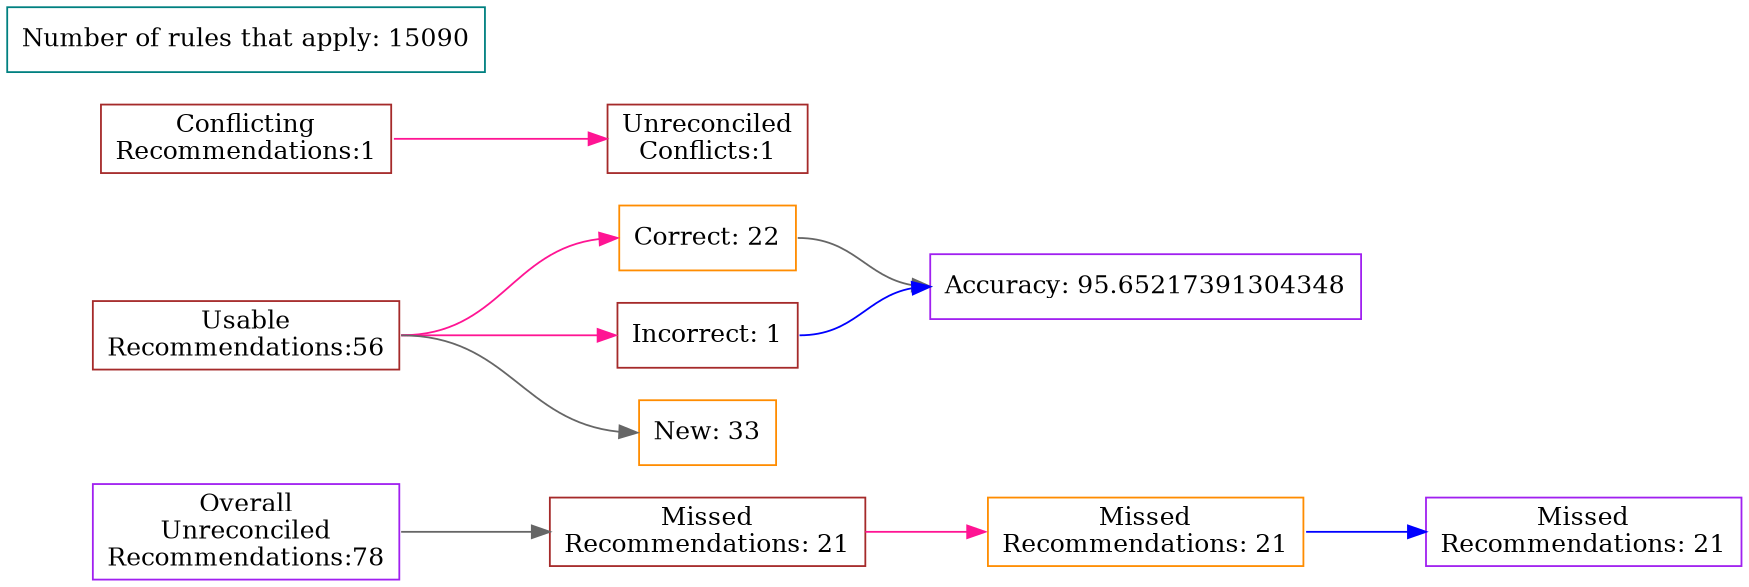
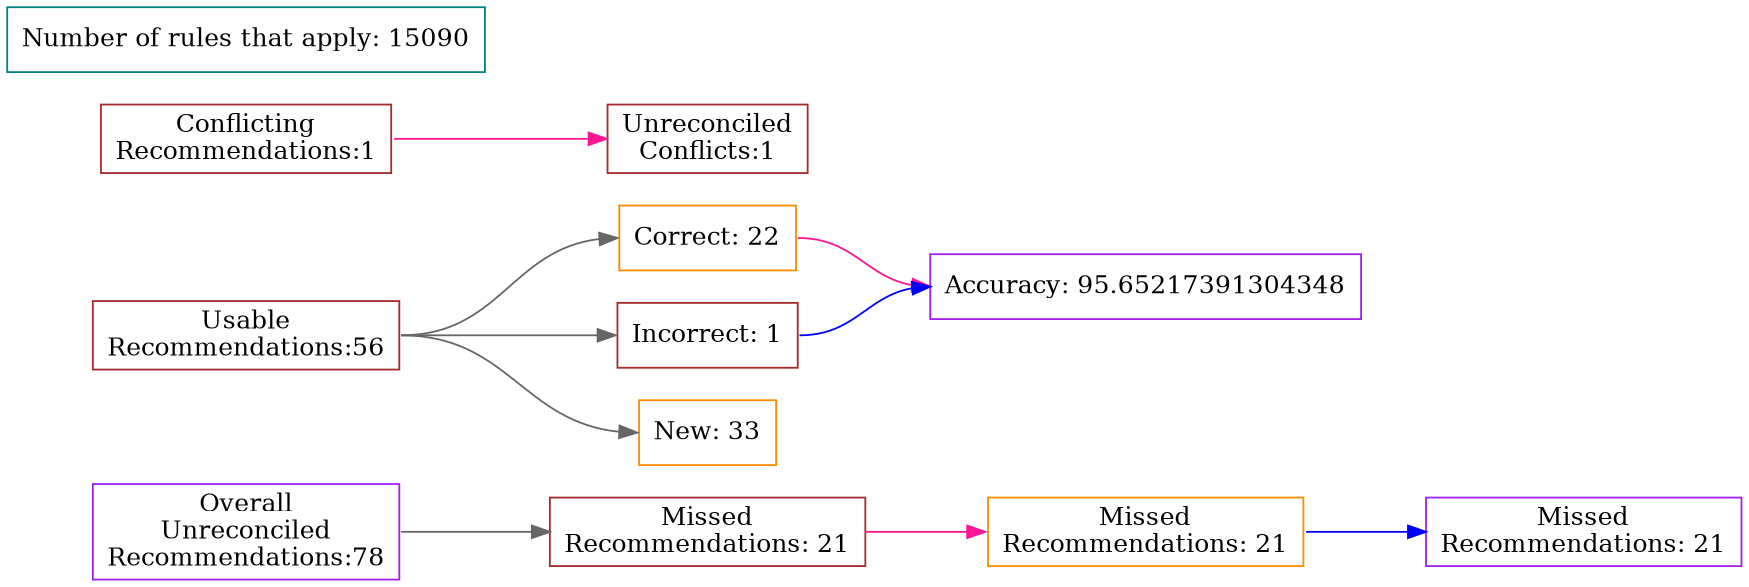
(856, 257) -> (856, 257)
(502, 293) -> (502, 293)
(499, 335) -> (499, 335)
